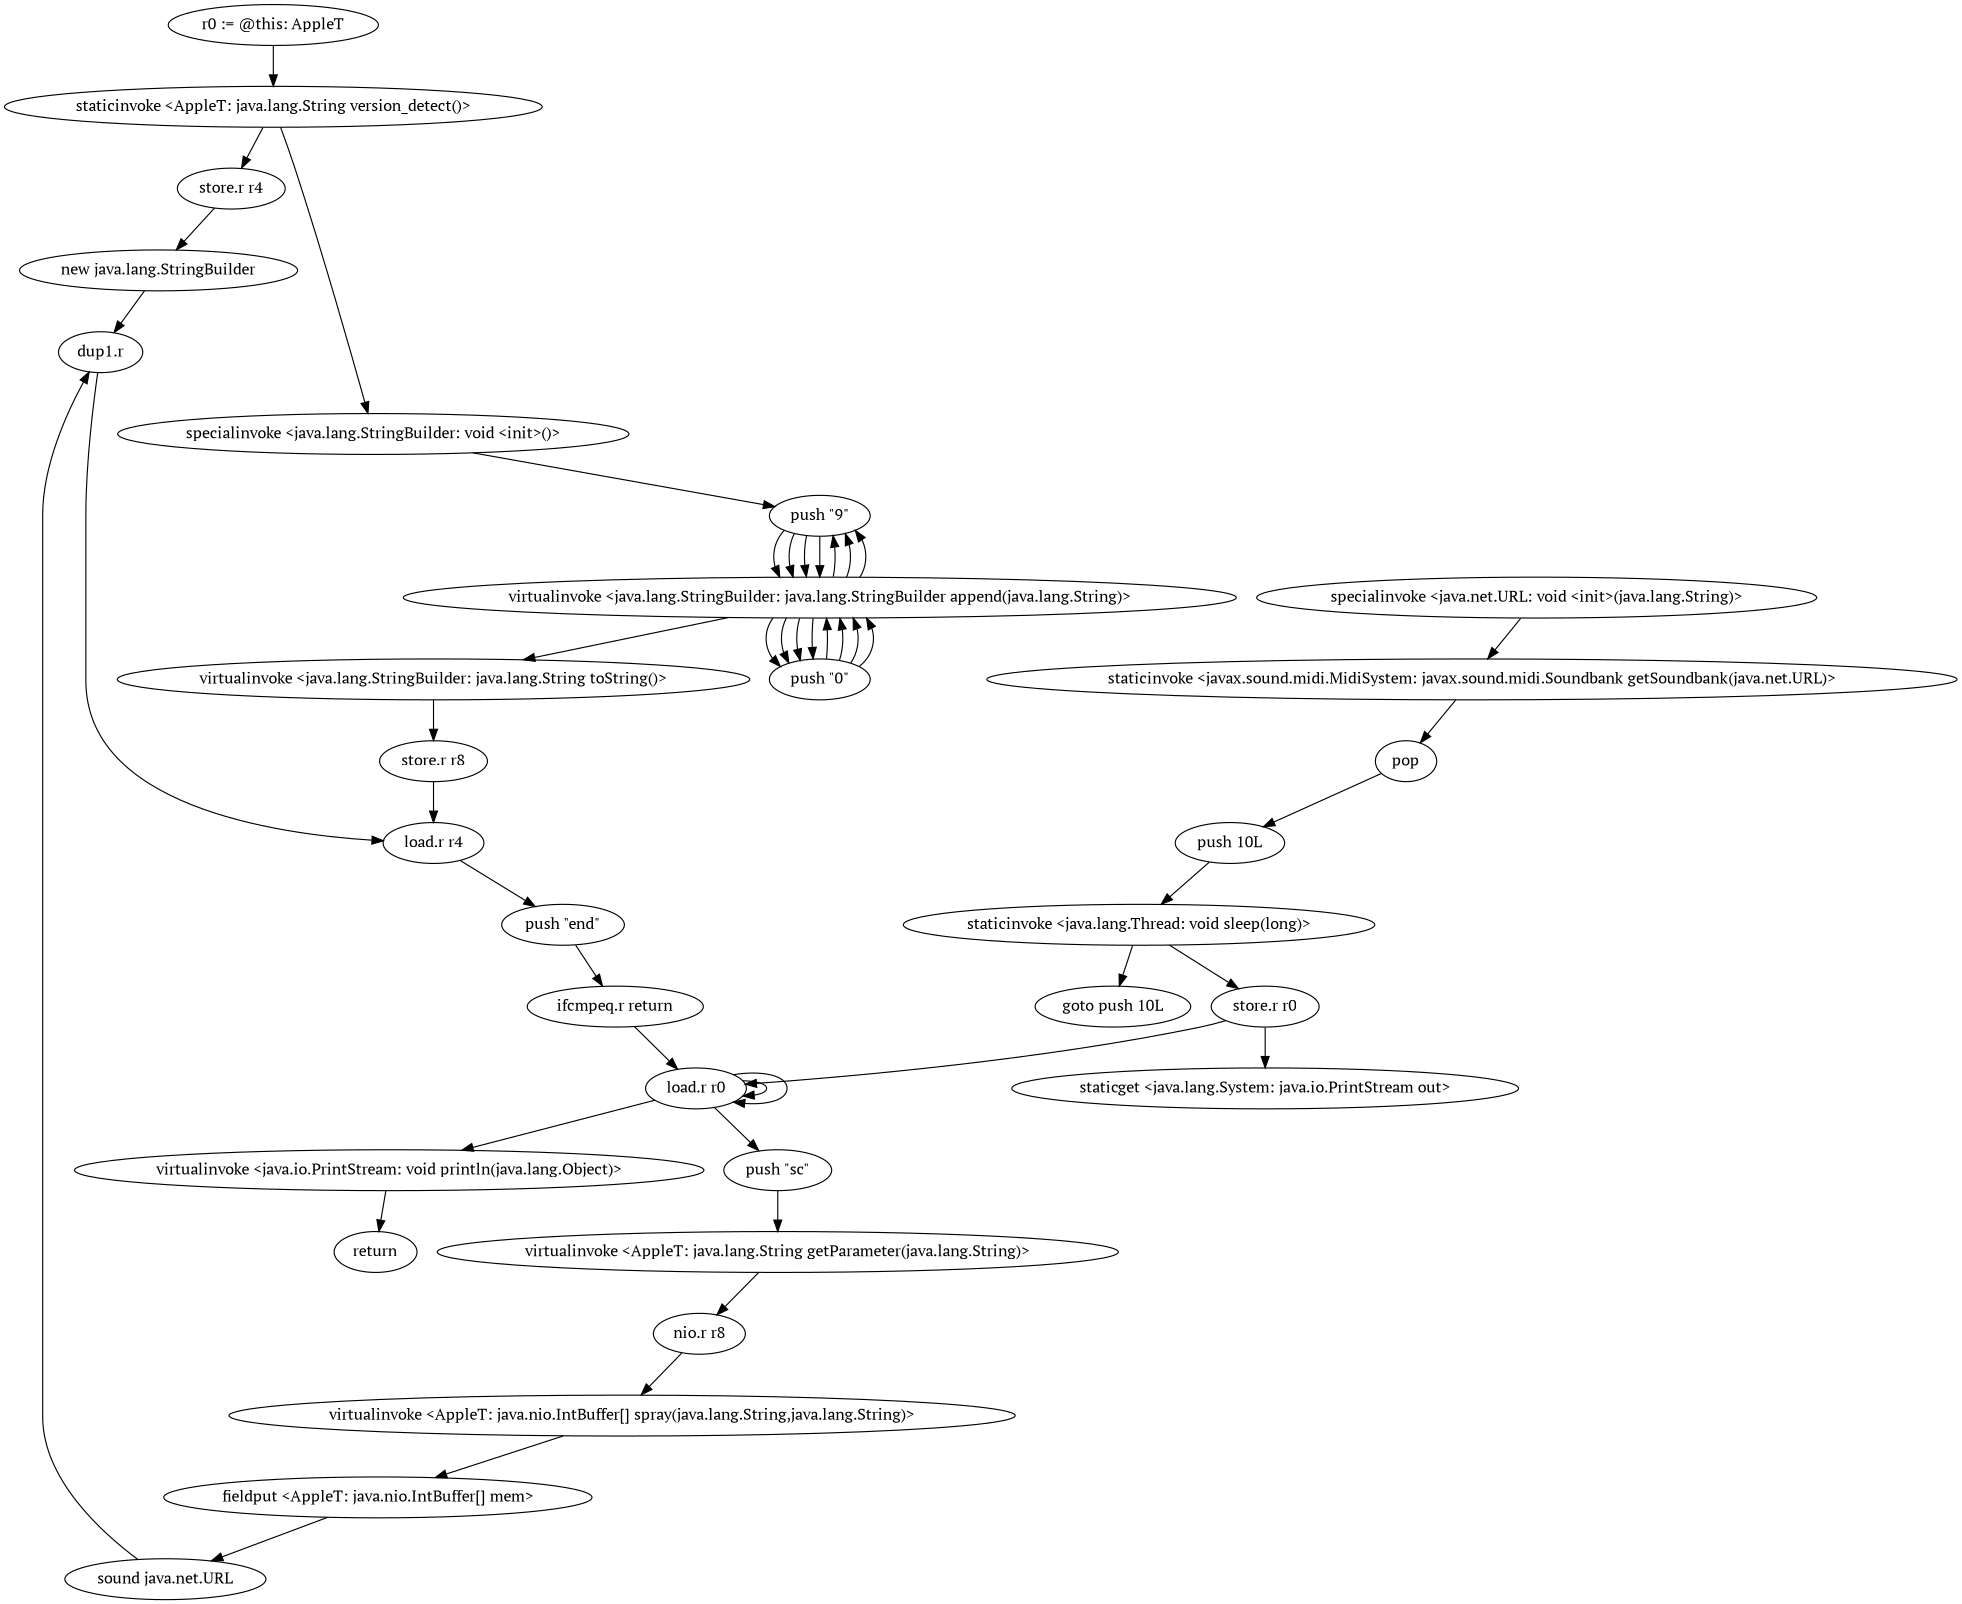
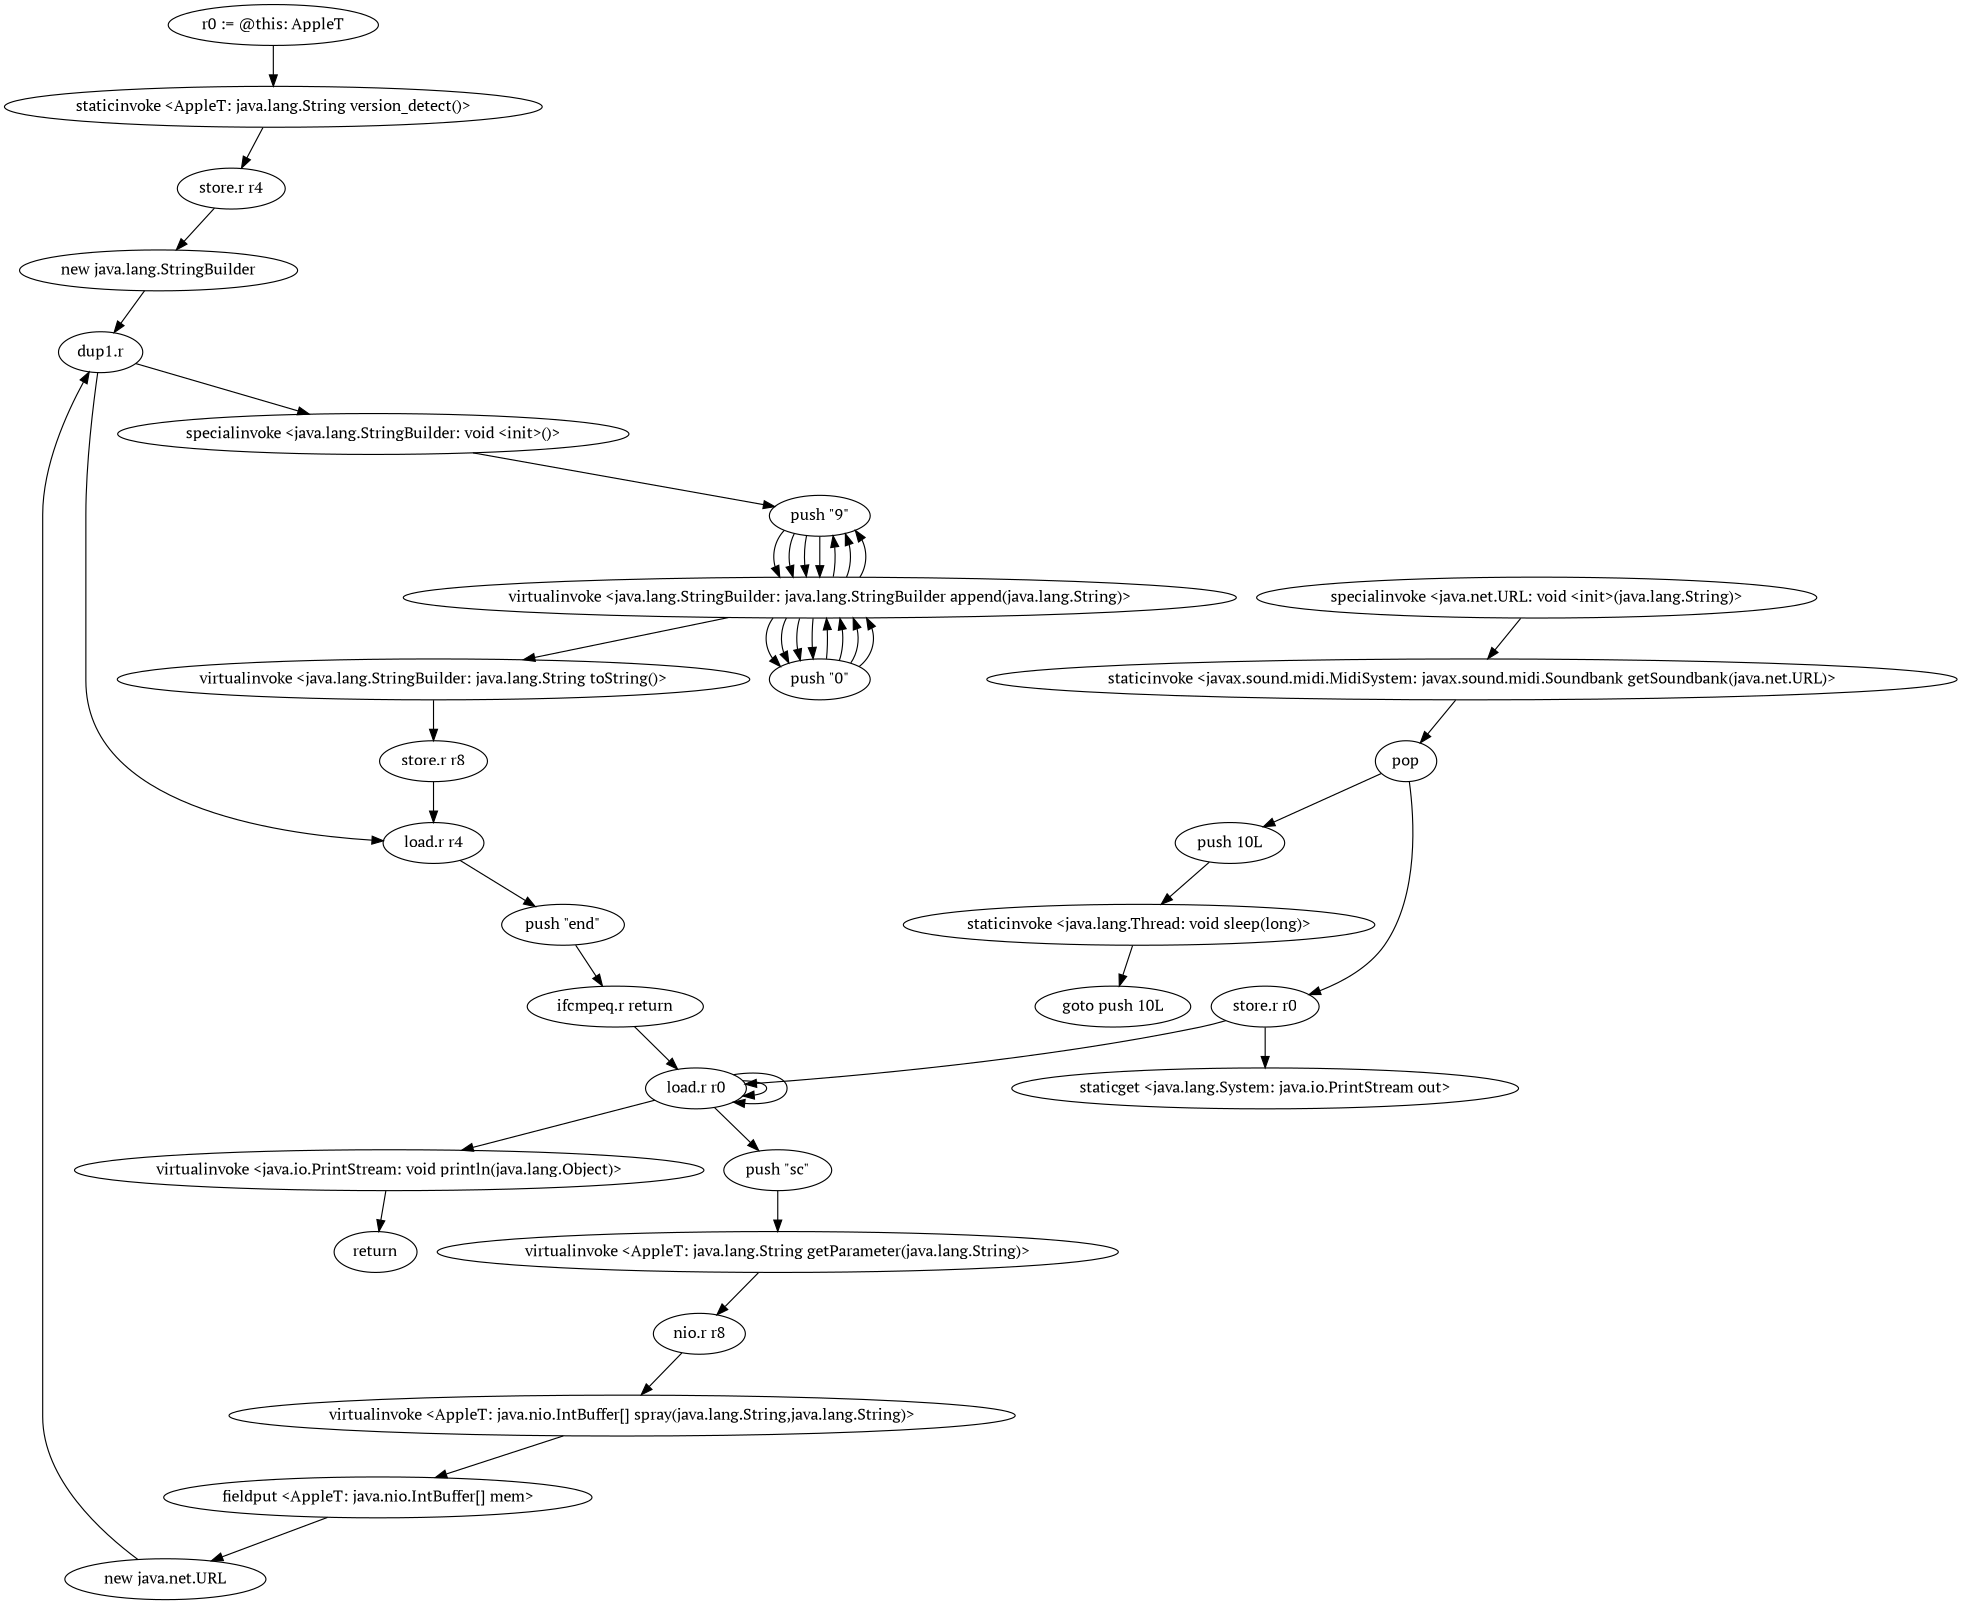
(325, 264) -> (217, 387)
(1199, 964) -> (1403, 905)
(165, 1579) -> (165, 1579)
